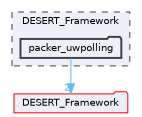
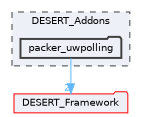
(71, 21) -> (71, 21)
